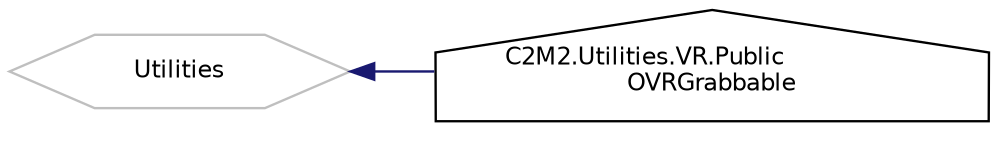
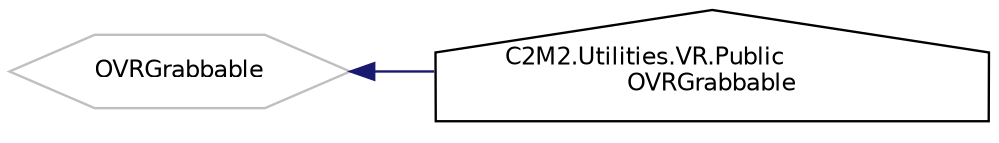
(180, 71) -> (180, 71)
